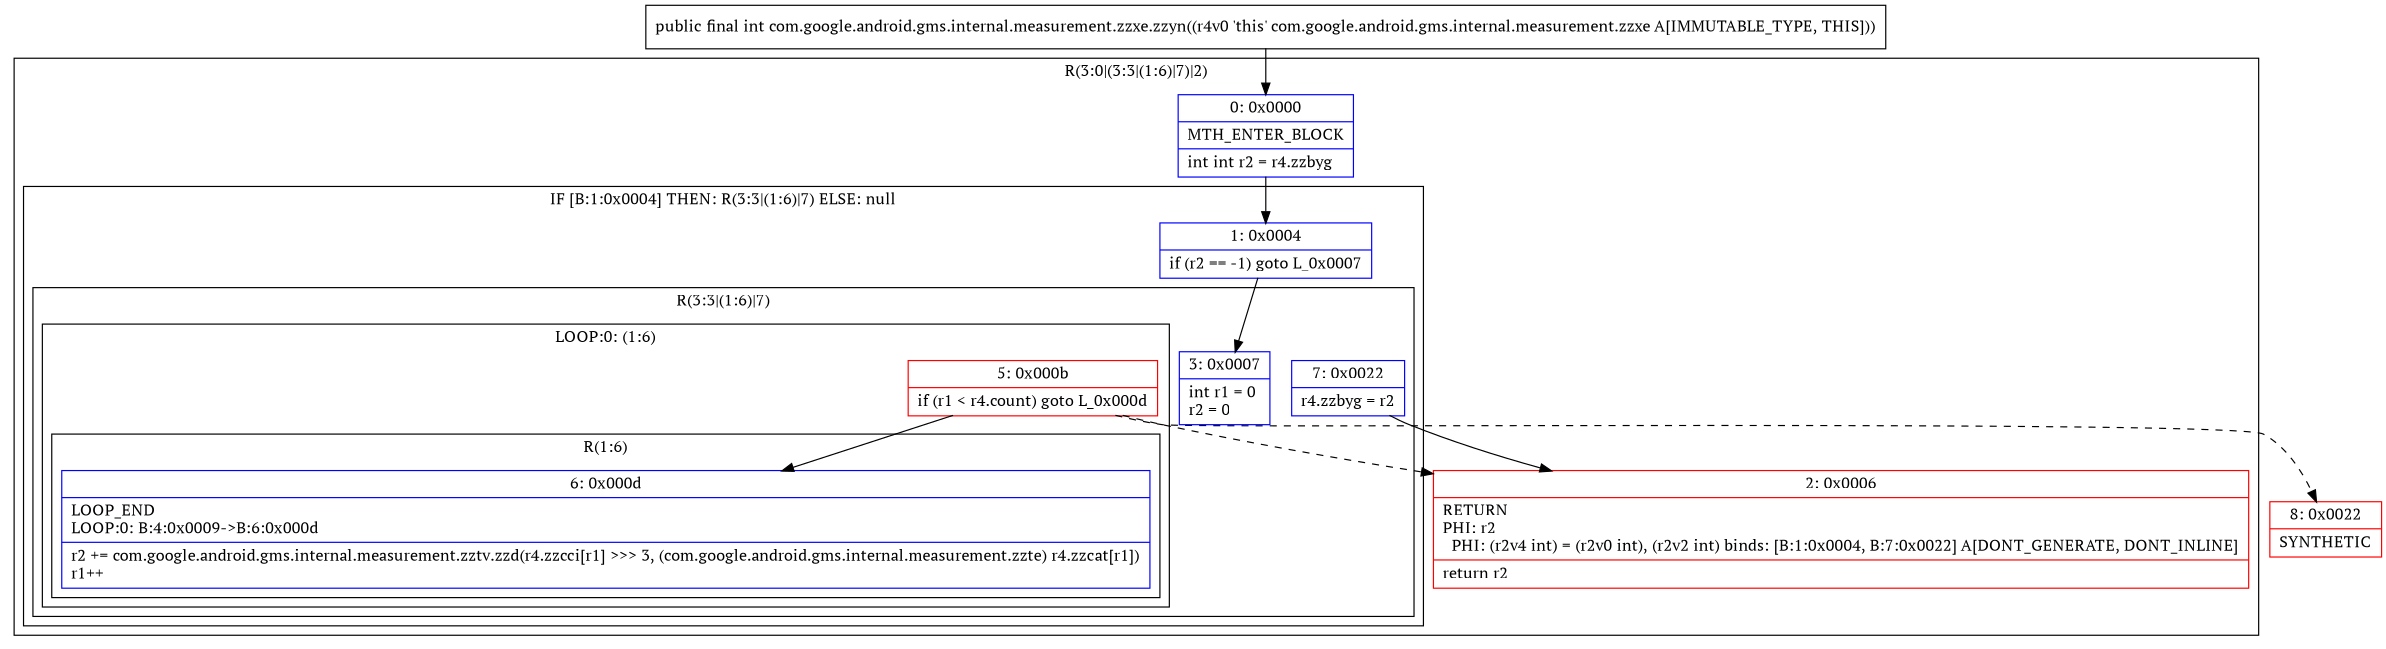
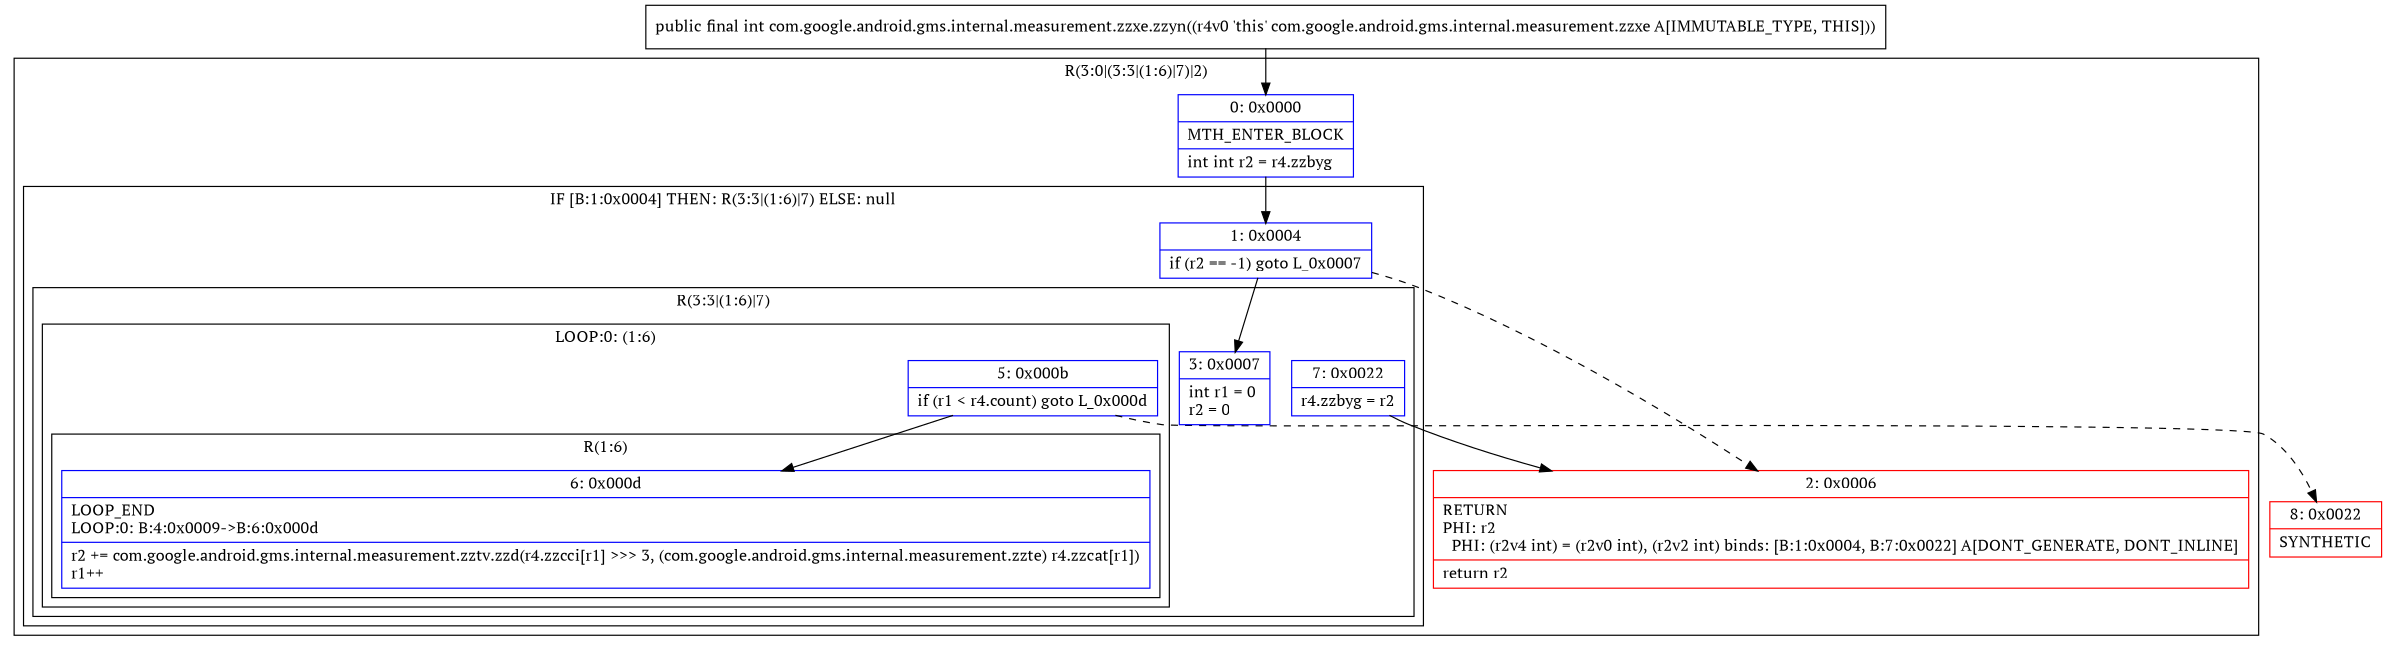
(1033, 388) -> (1033, 388)
(1271, 446) -> (1566, 357)
